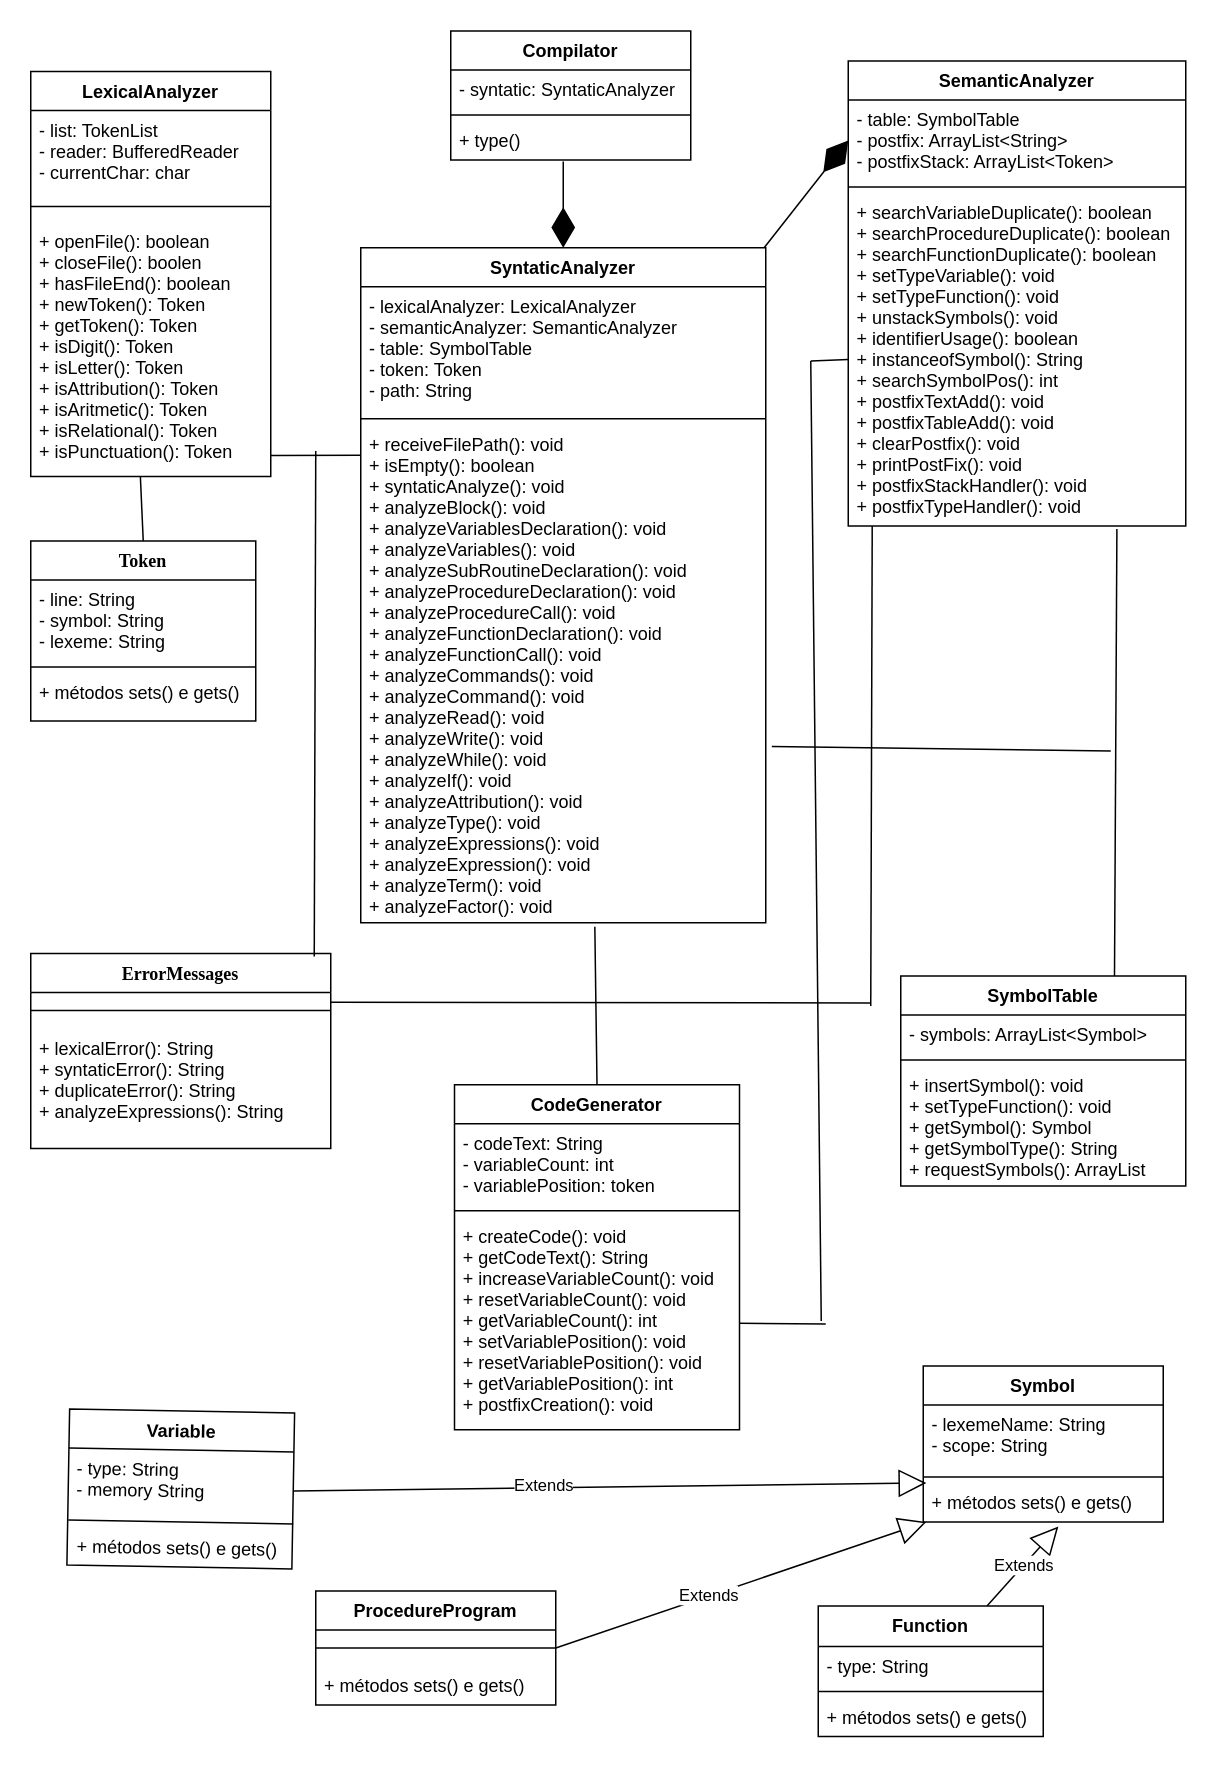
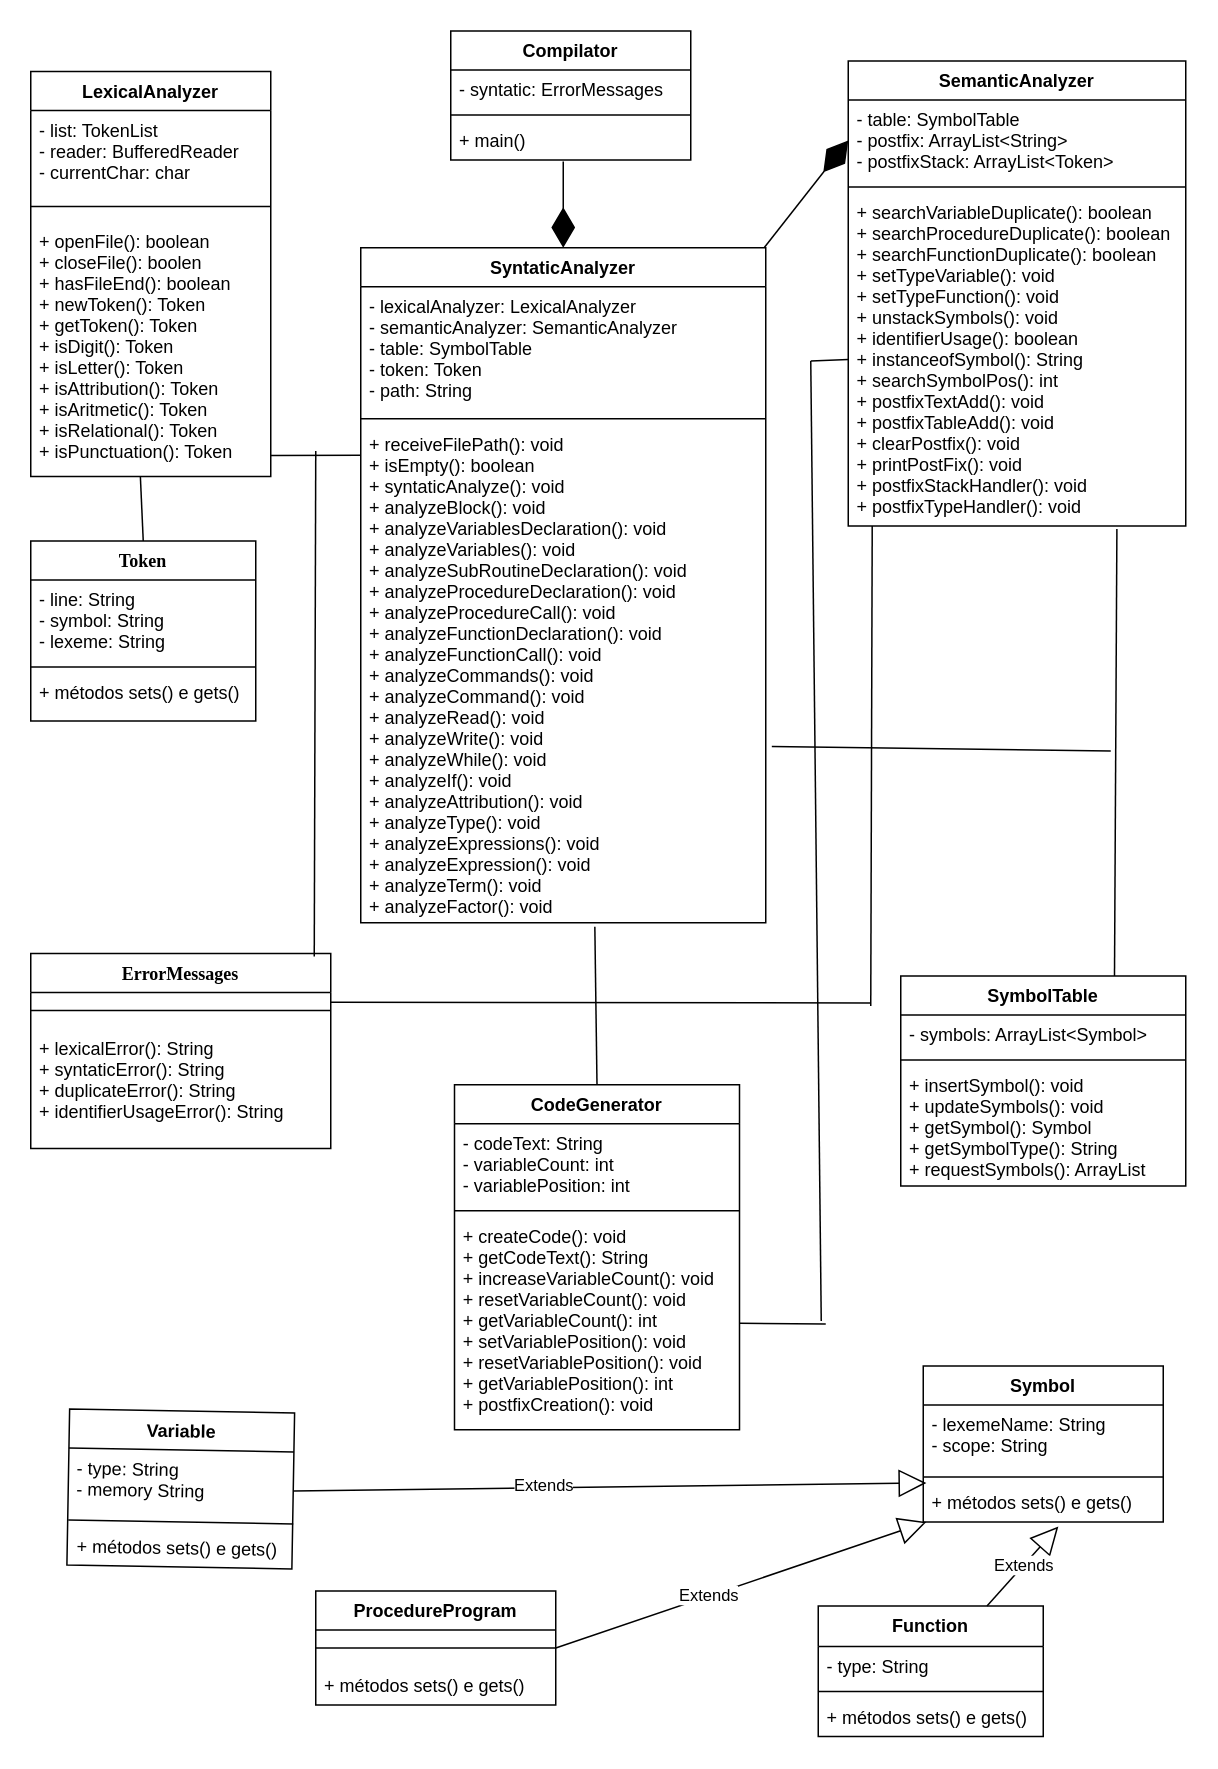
(586, 90) -> (576, 90)
(497, 141) -> (495, 141)
(144, 1049) -> (144, 1049)
(1008, 1086) -> (1008, 1086)
(546, 1144) -> (546, 1144)
